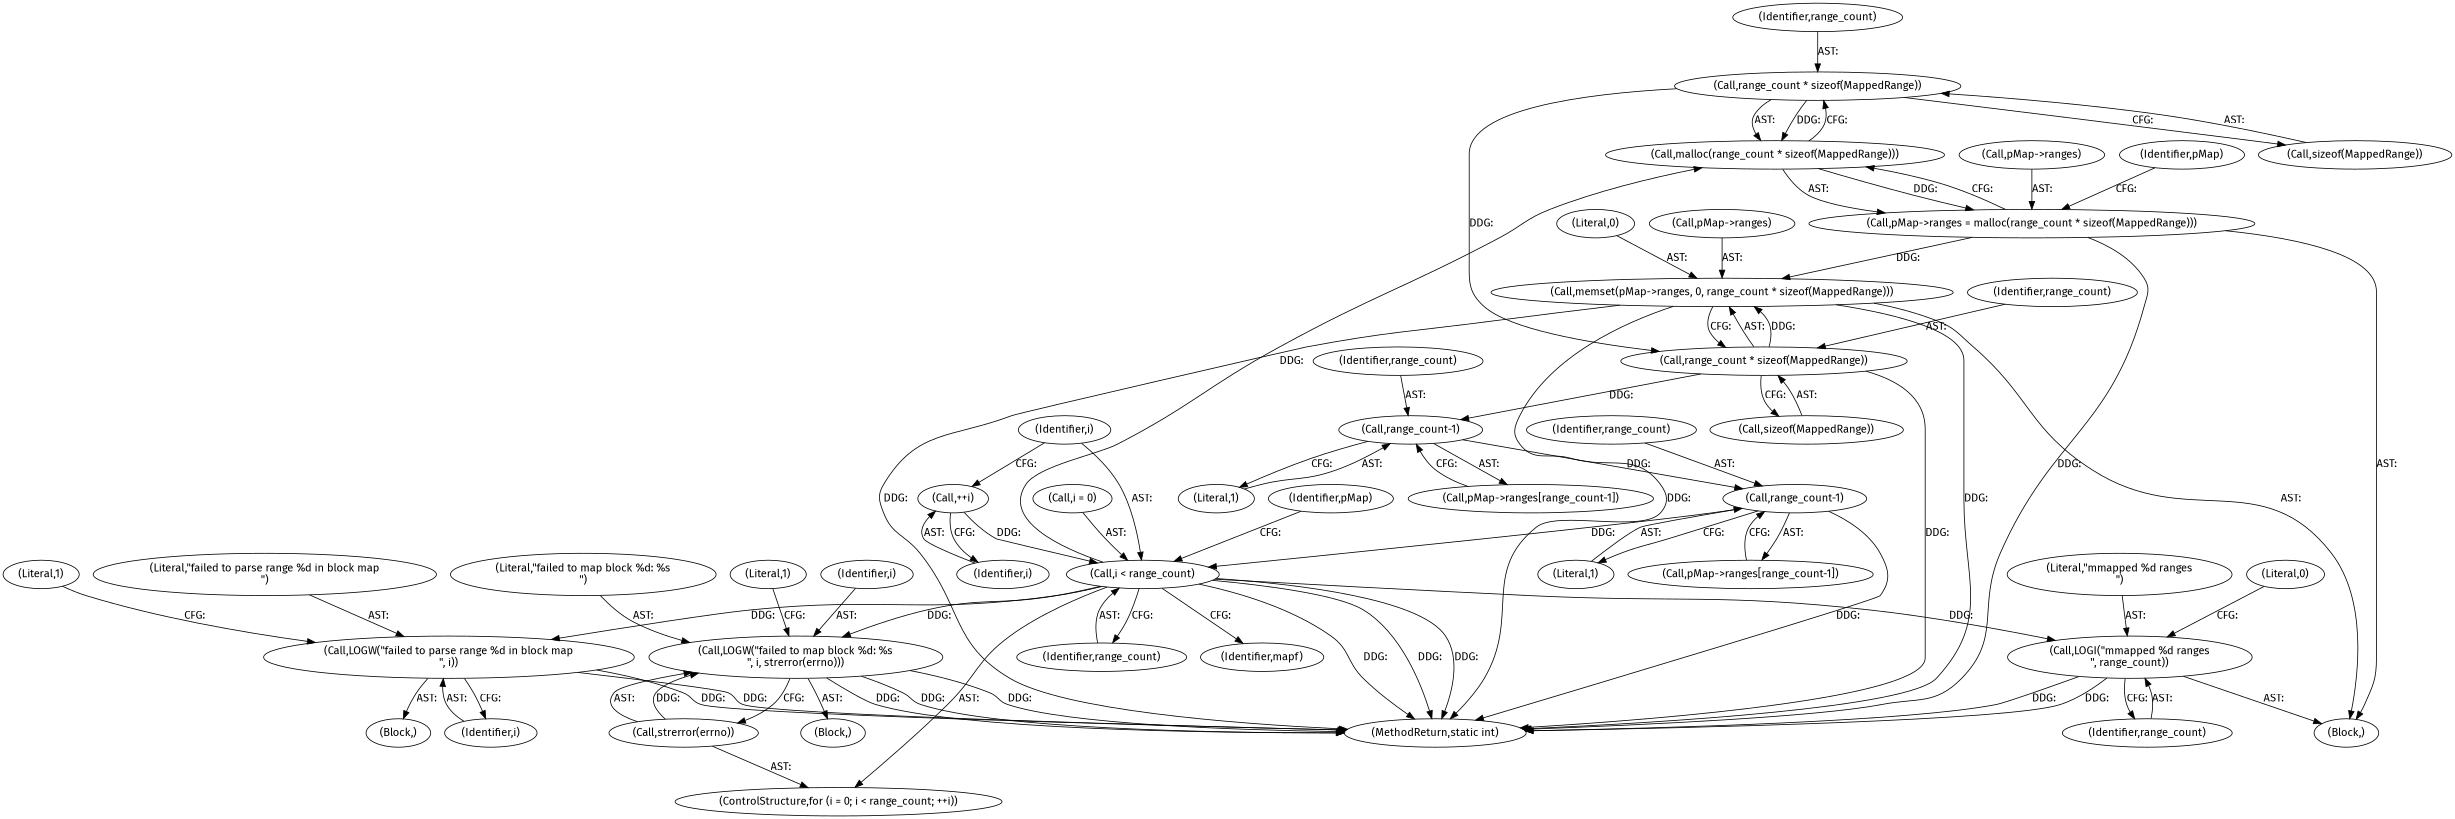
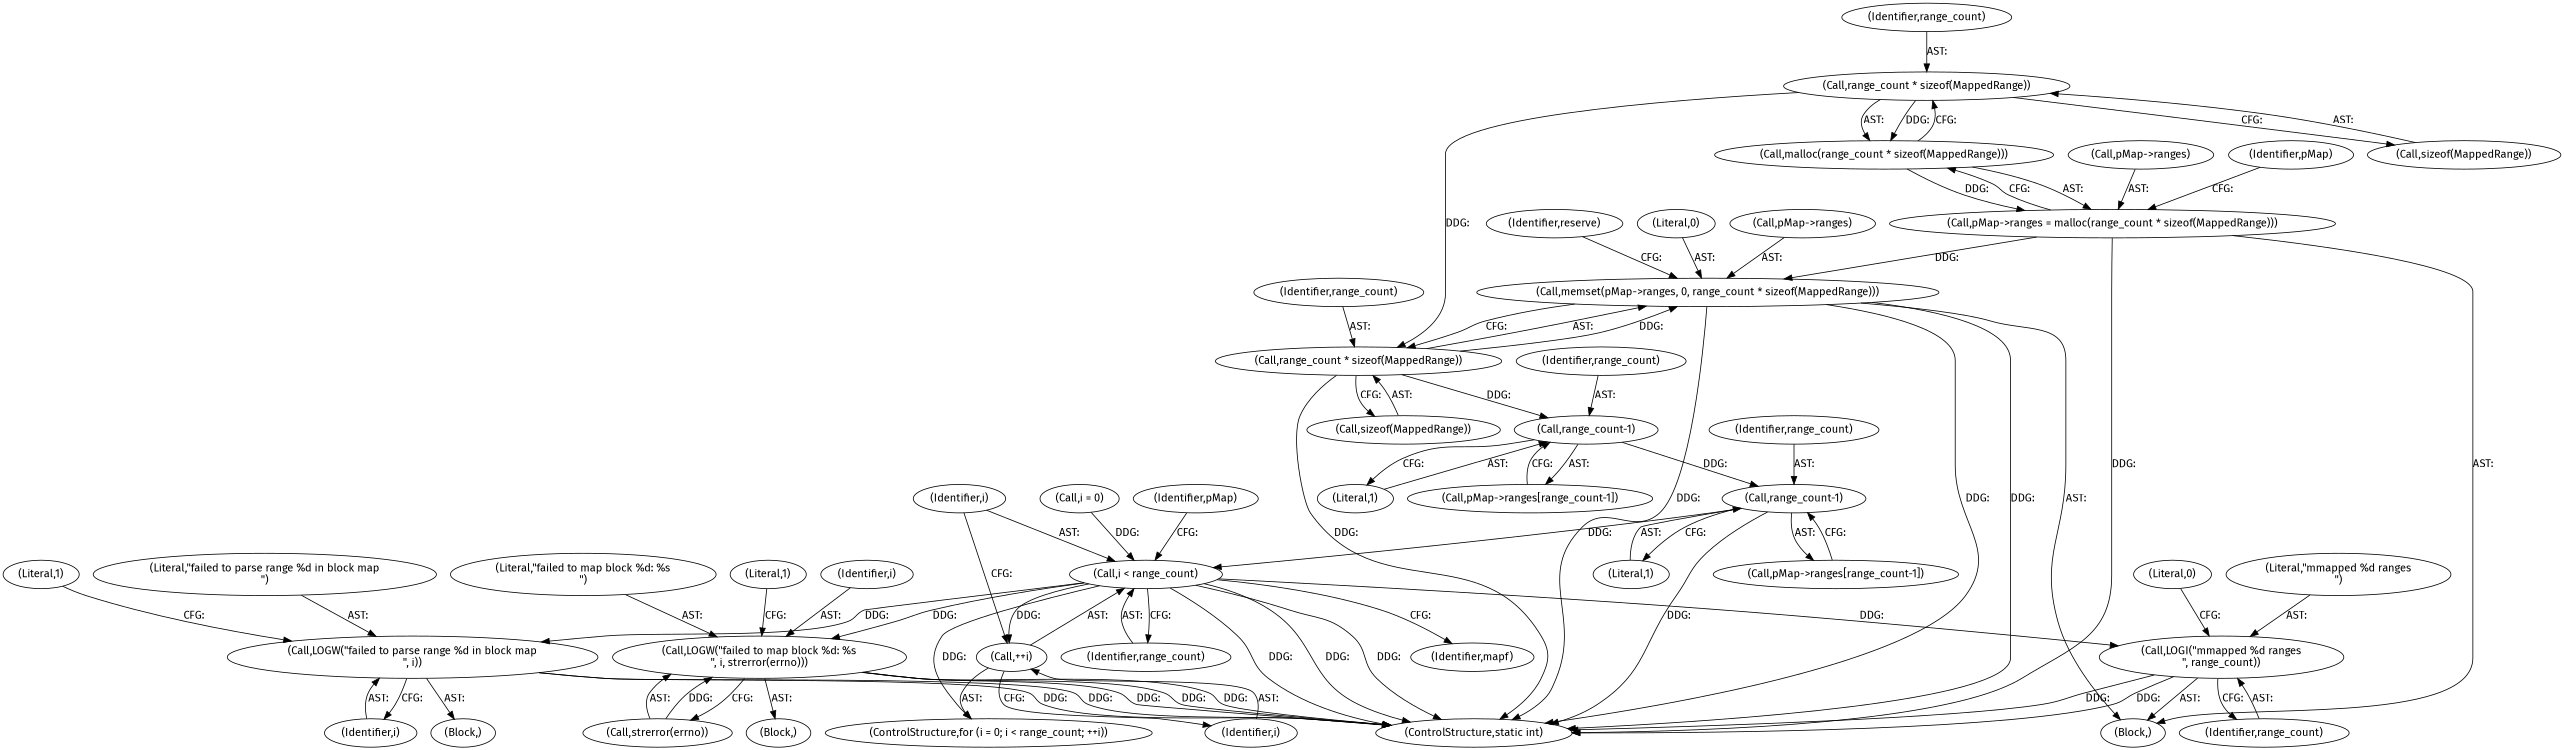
none -> (1555, 224)
(1296, 338) -> (1038, 597)
(1010, 533) -> (1099, 616)
(1118, 533) -> (1129, 533)
(971, 699) -> (956, 657)
(1435, 733) -> (1474, 733)
(757, 765) -> (963, 690)
